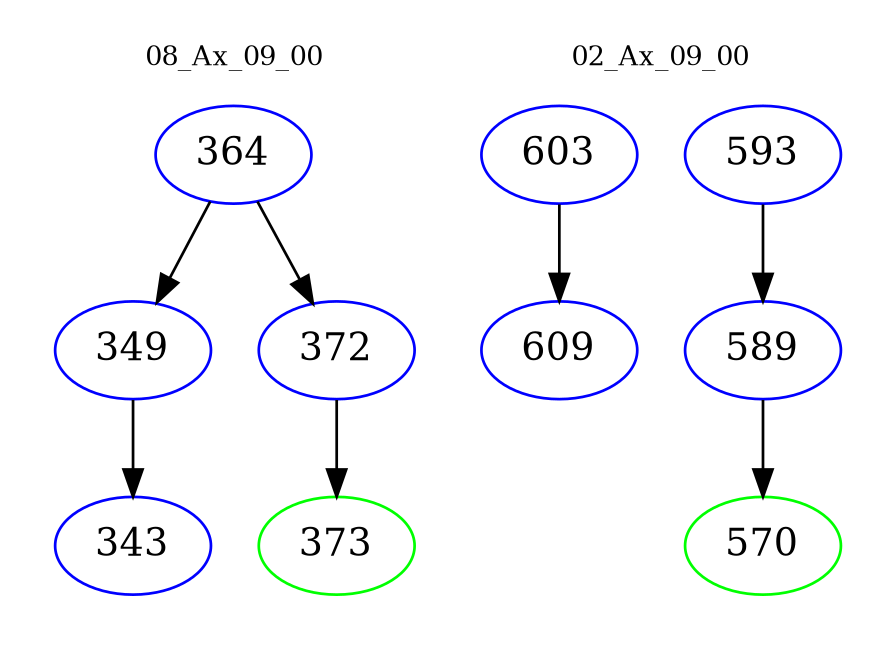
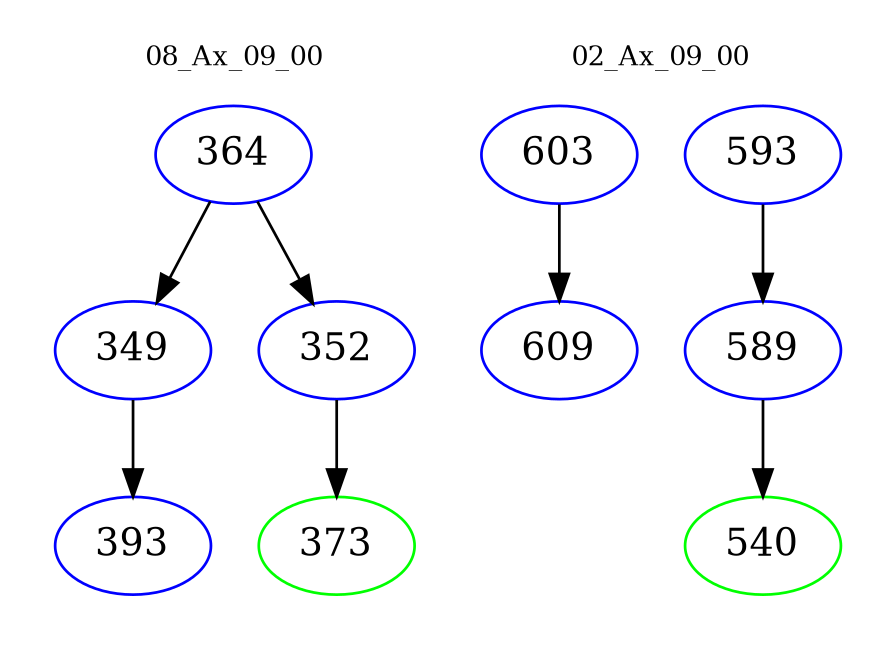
(337, 350) -> (337, 350)
(133, 546) -> (133, 546)
(763, 546) -> (763, 546)
